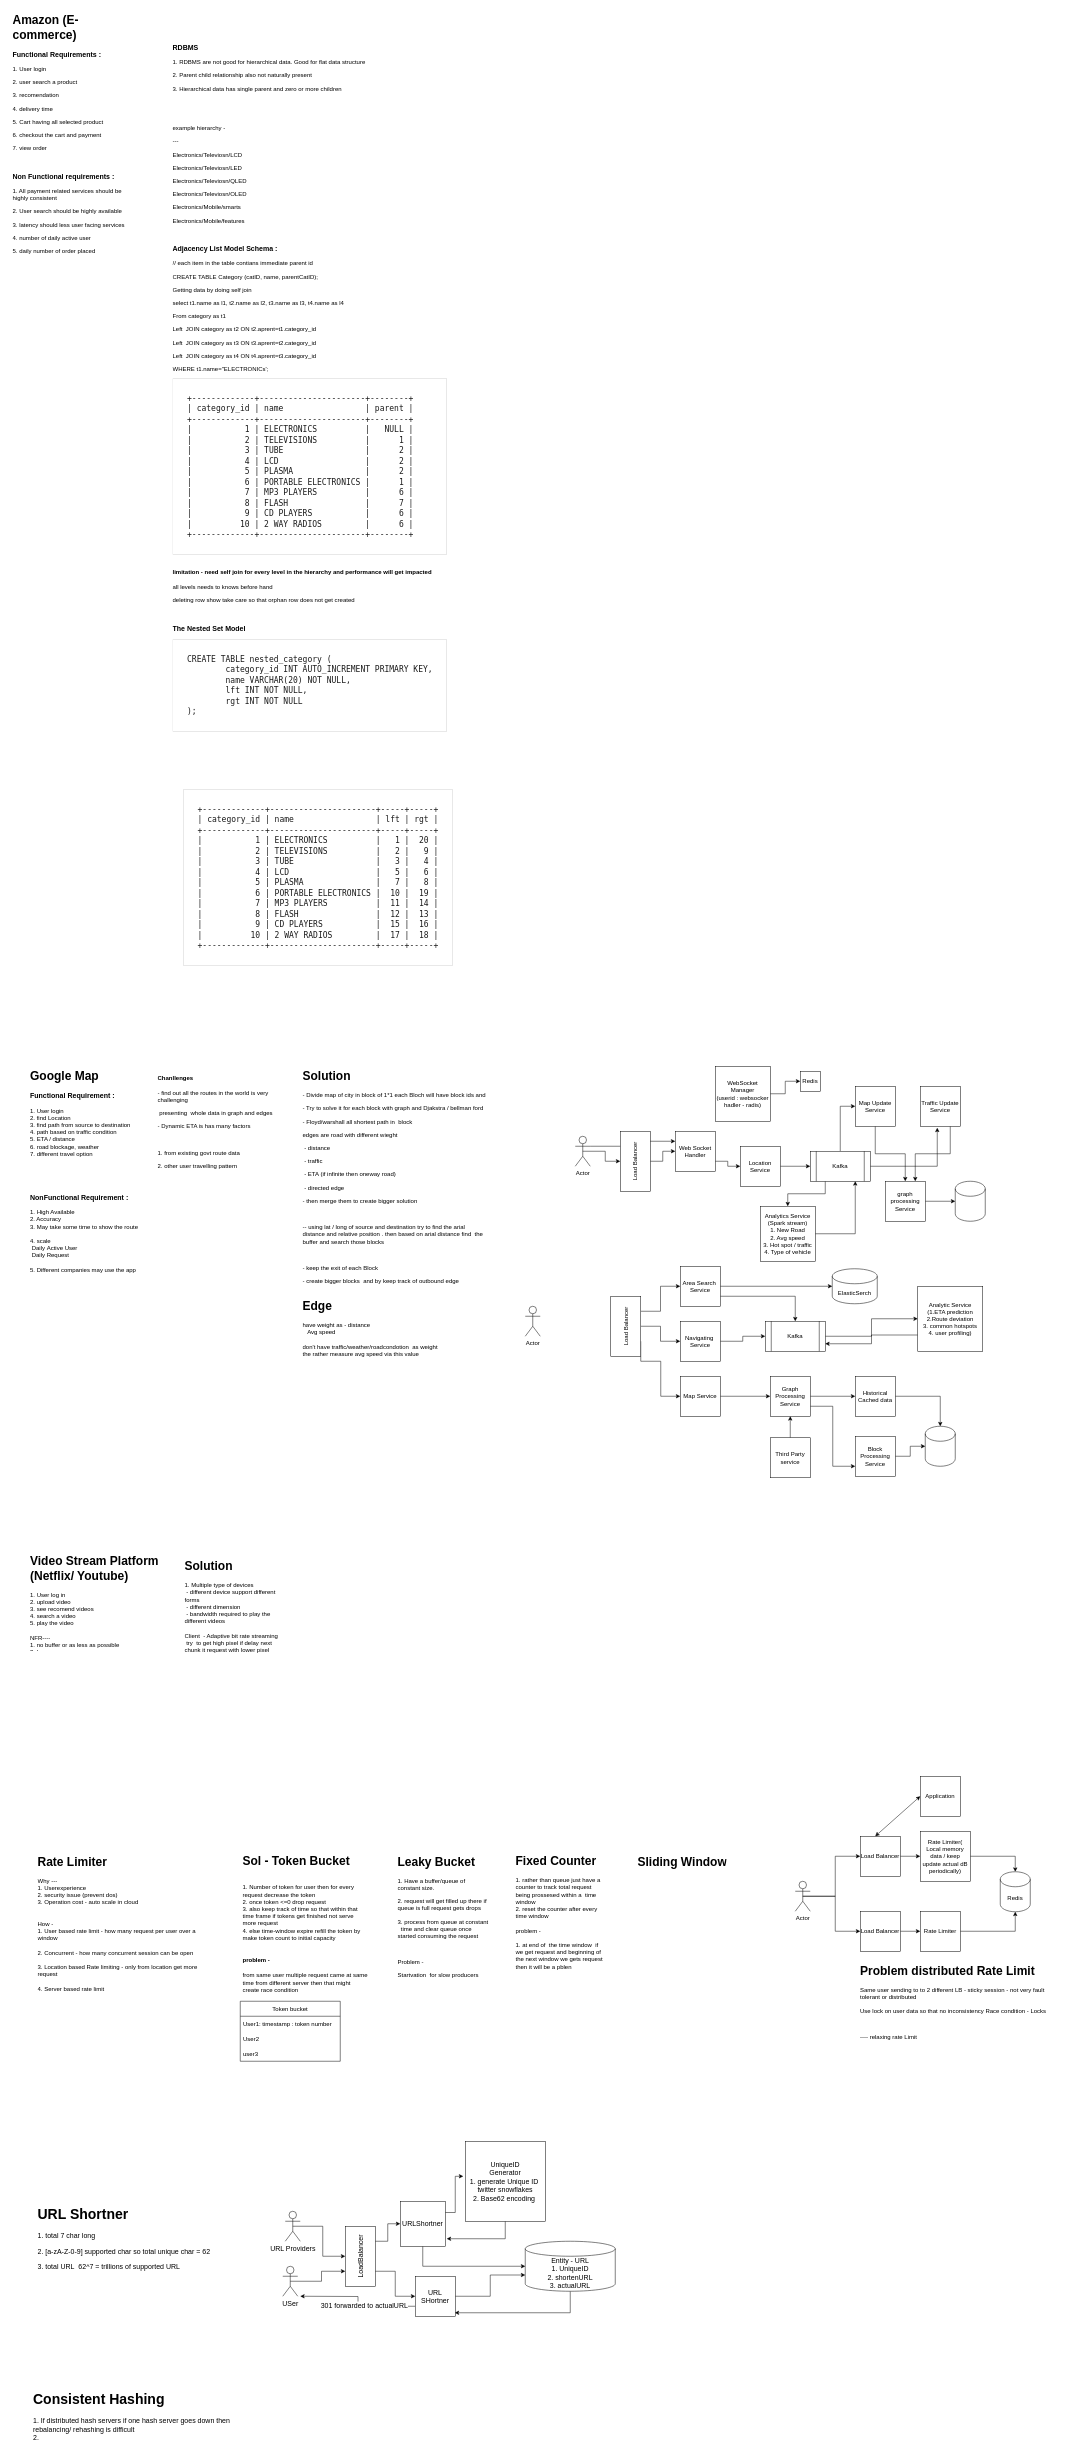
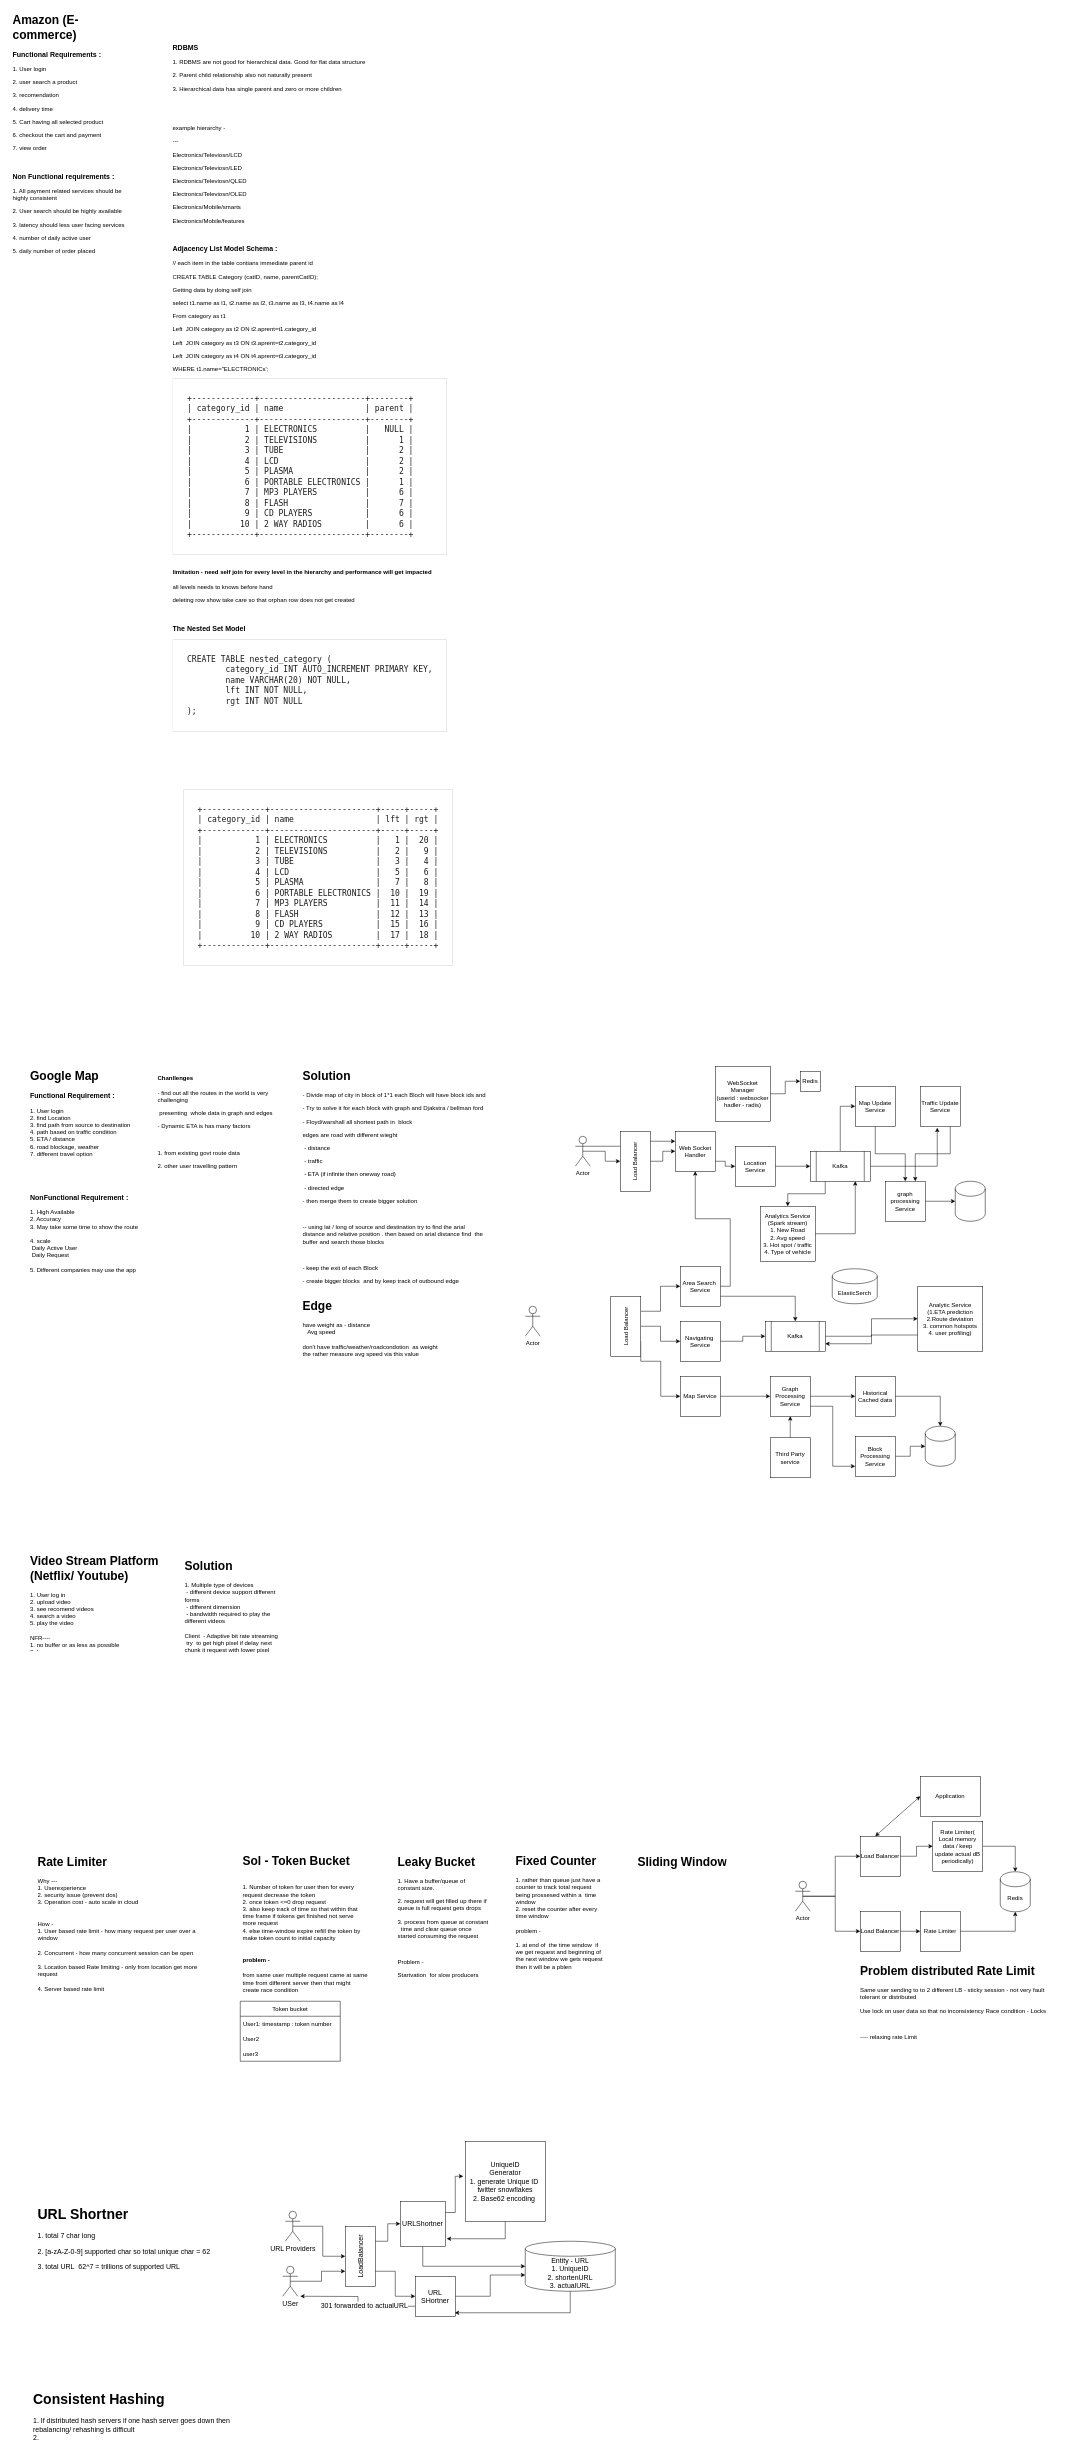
(760, 1166) -> (755, 1166)
(827, 1286) -> (695, 1175)
(940, 1796) -> (950, 1796)
(945, 1856) -> (958, 1846)
